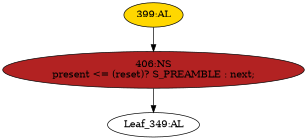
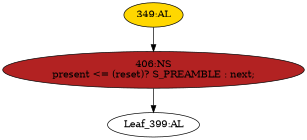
(154, 15) -> (154, 15)
(154, 125) -> (154, 125)
